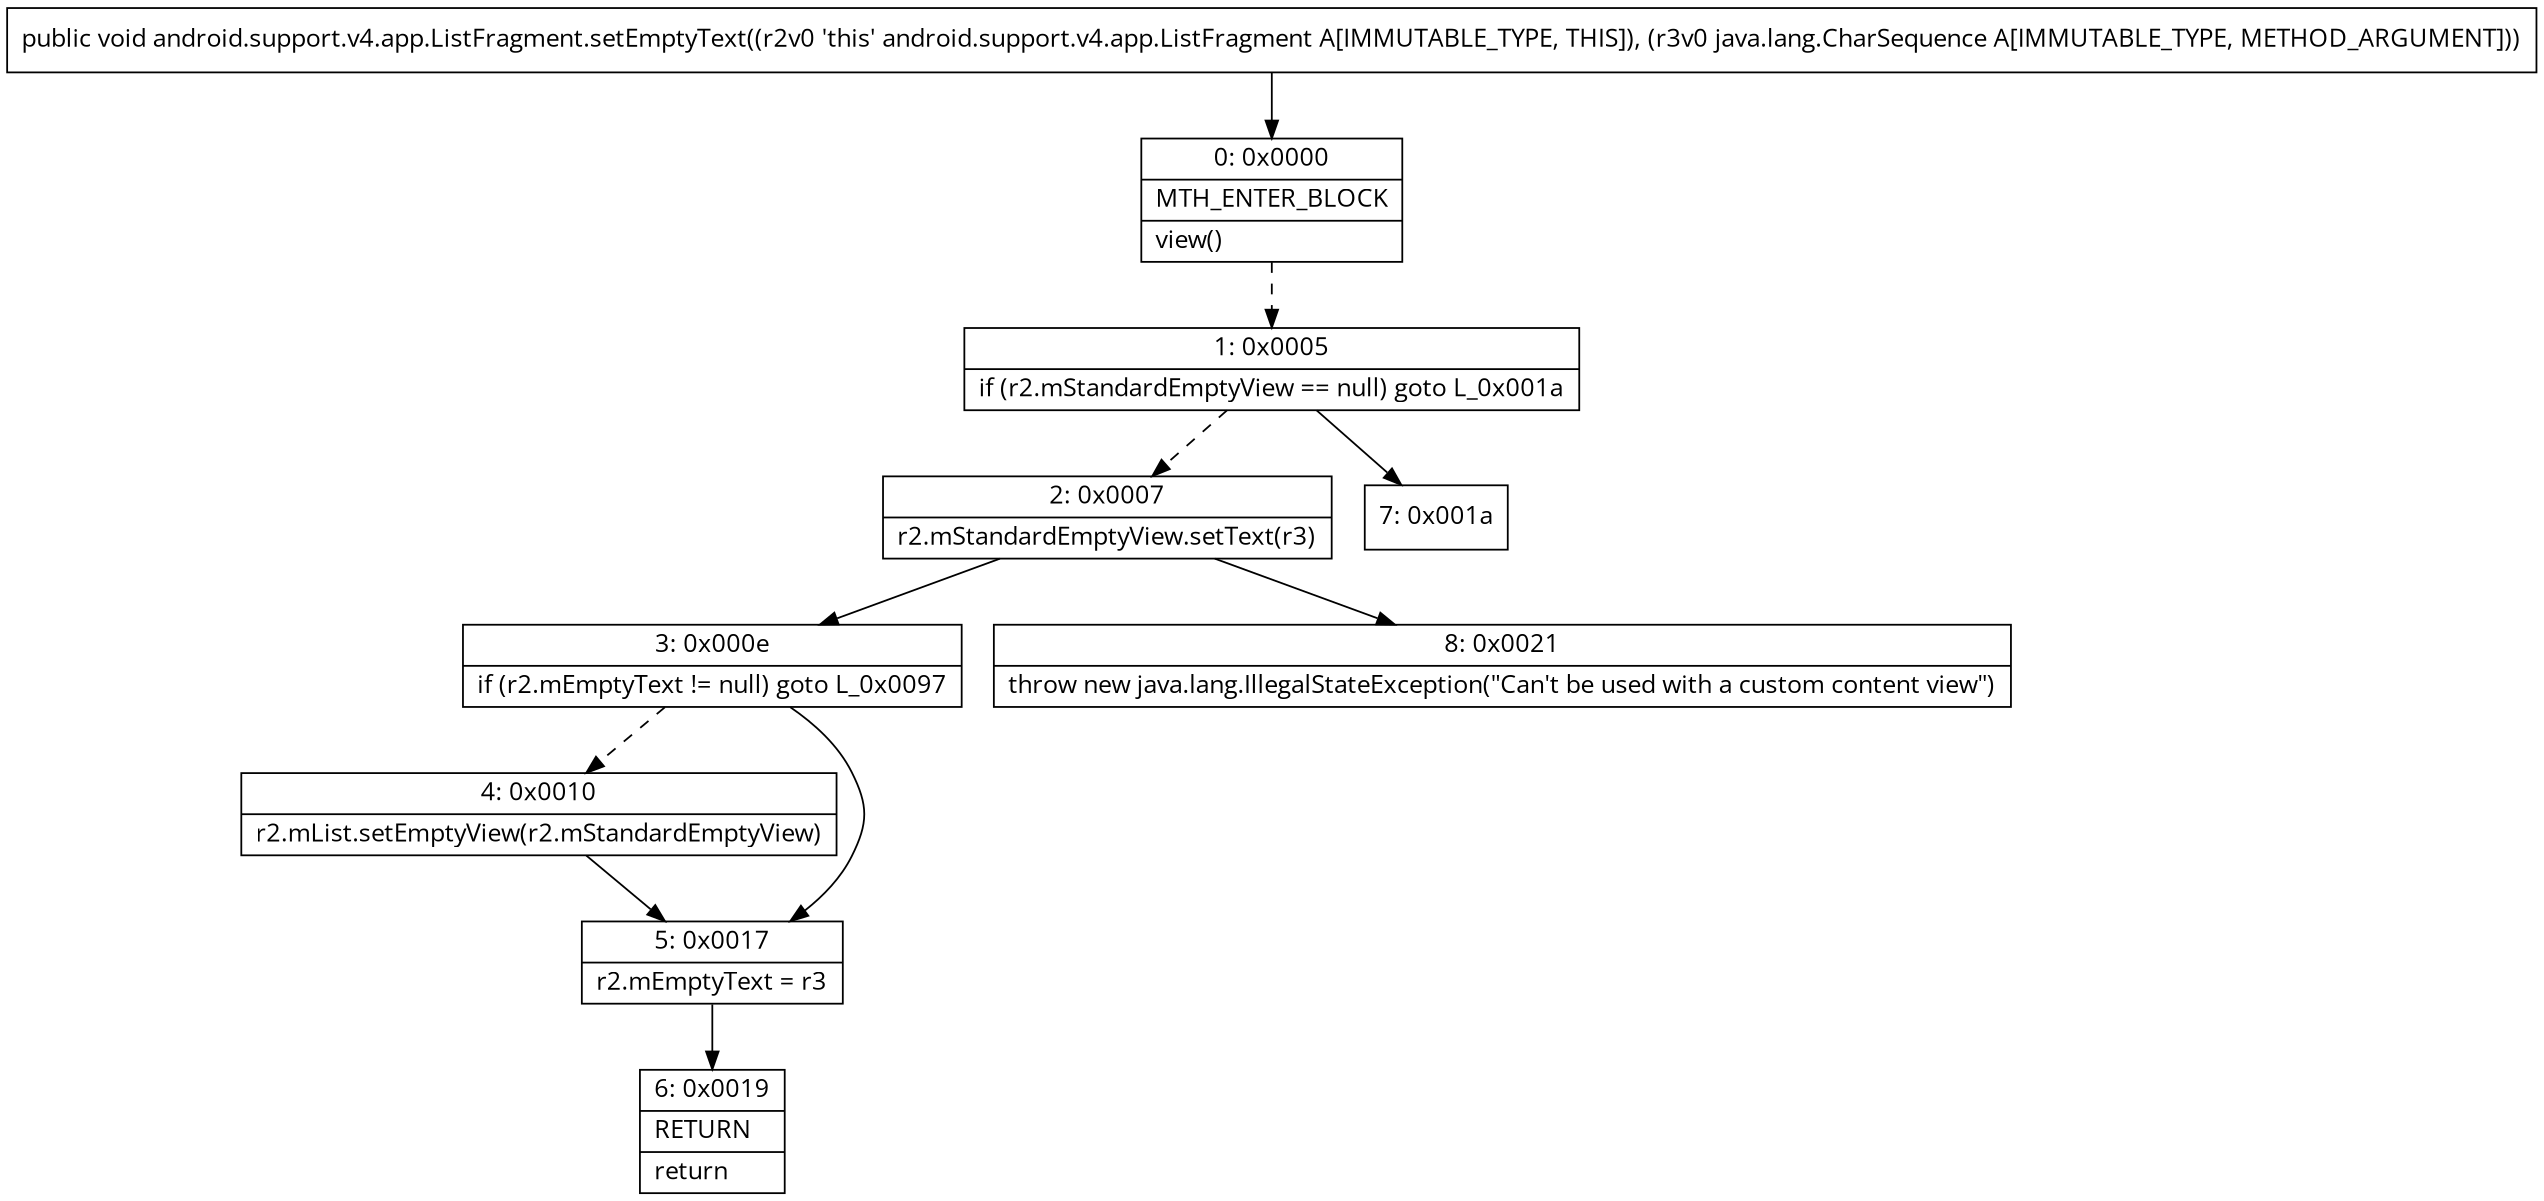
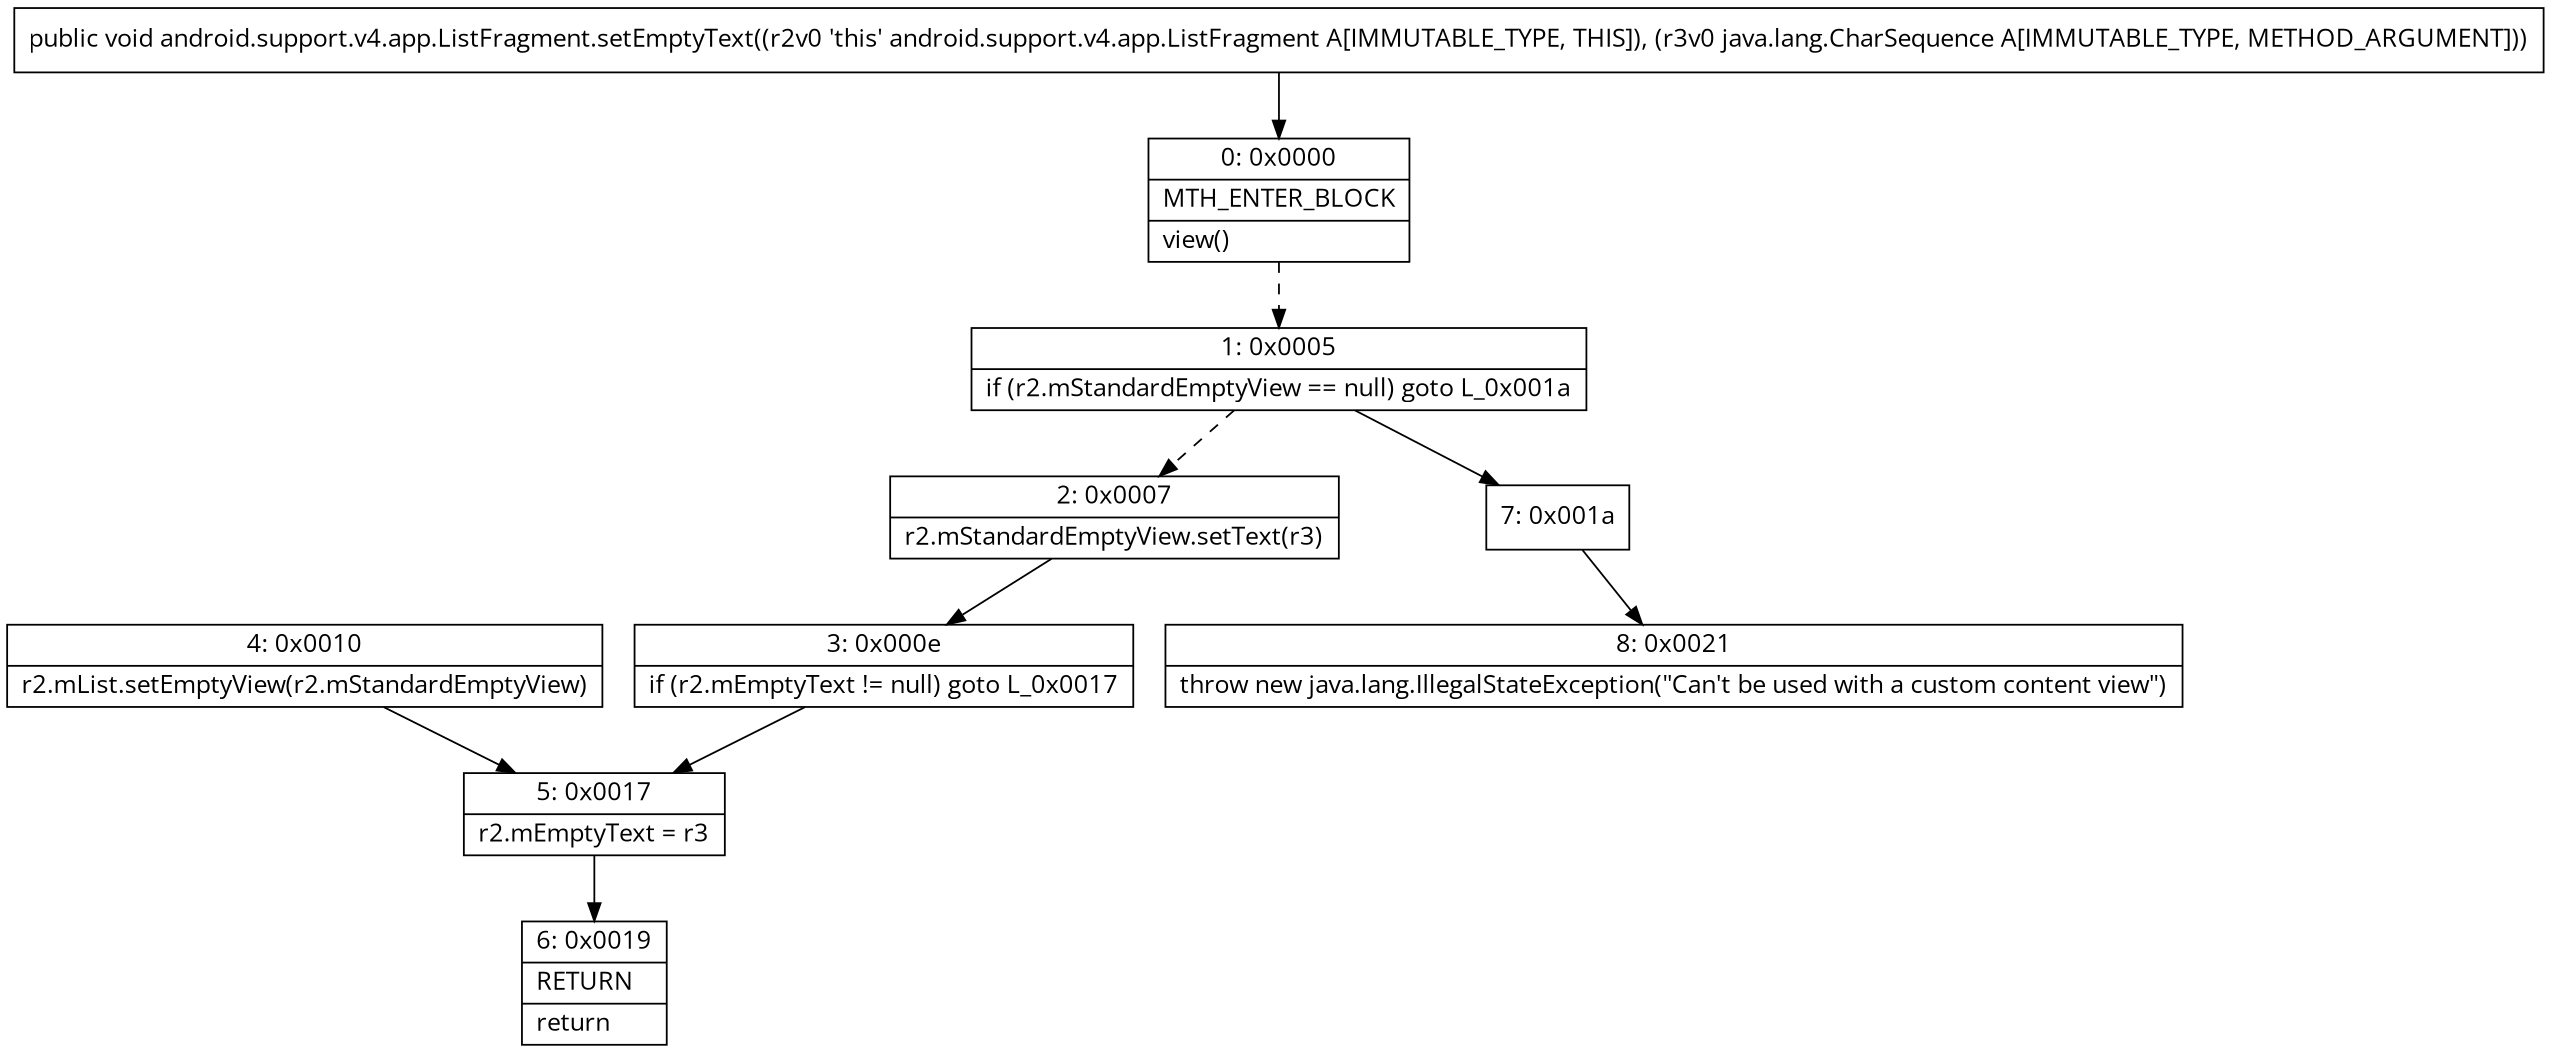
(1296, 588) -> (1607, 580)
(712, 686) -> (884, 686)
(633, 734) -> none
